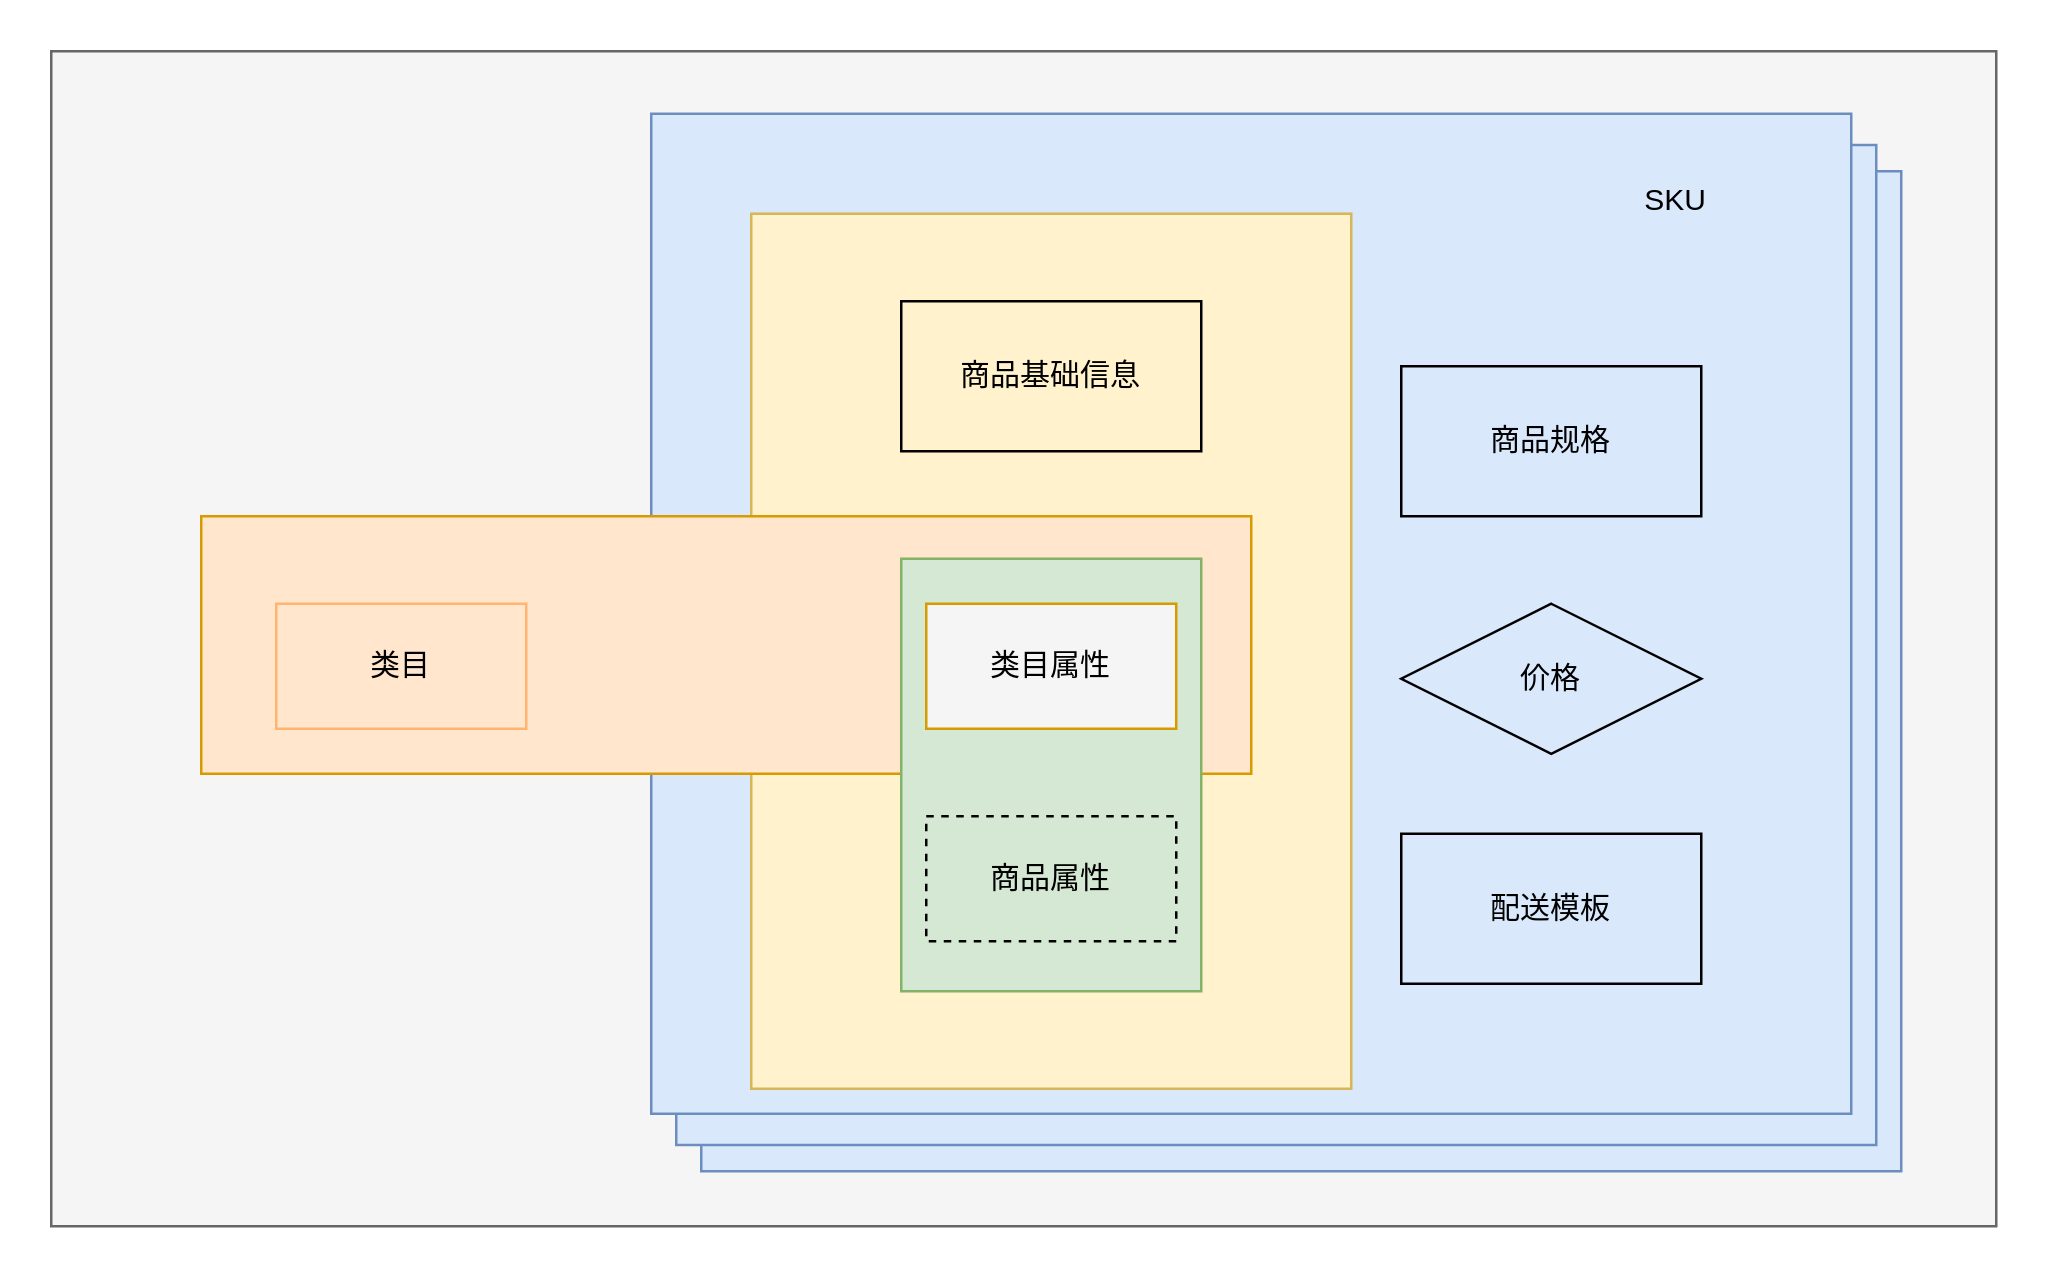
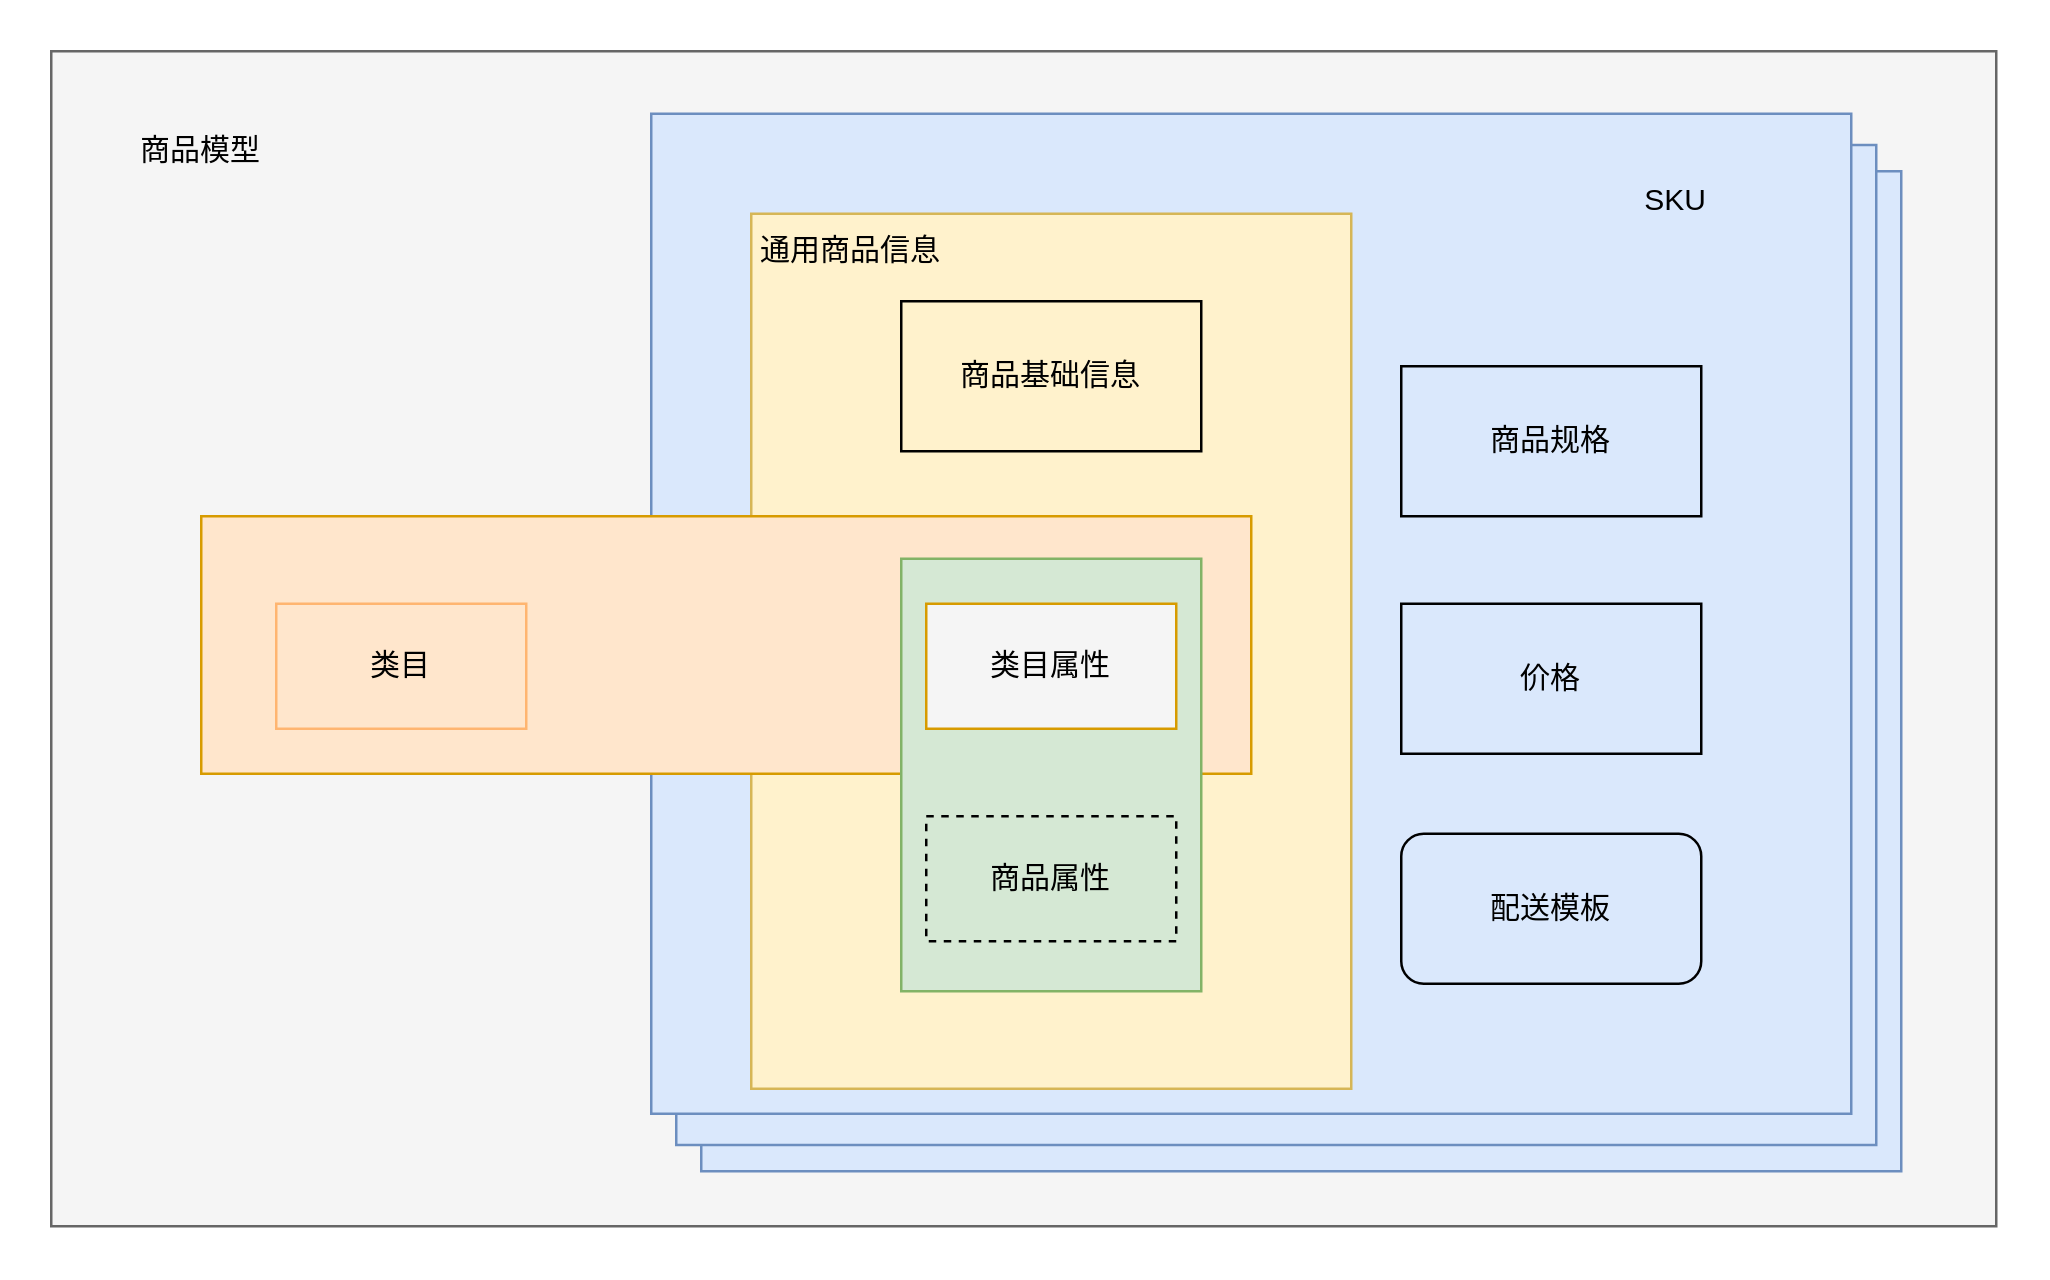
none -> (201, 151)
none -> (851, 251)
(1551, 679) -> (1551, 679)
(1551, 909) -> (1551, 909)
